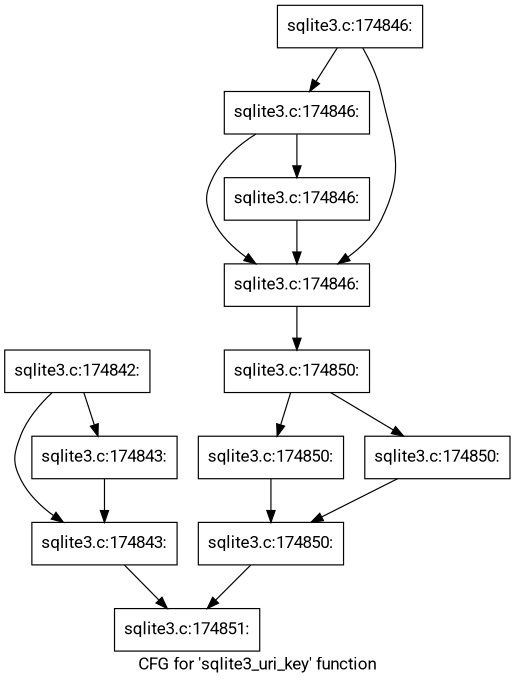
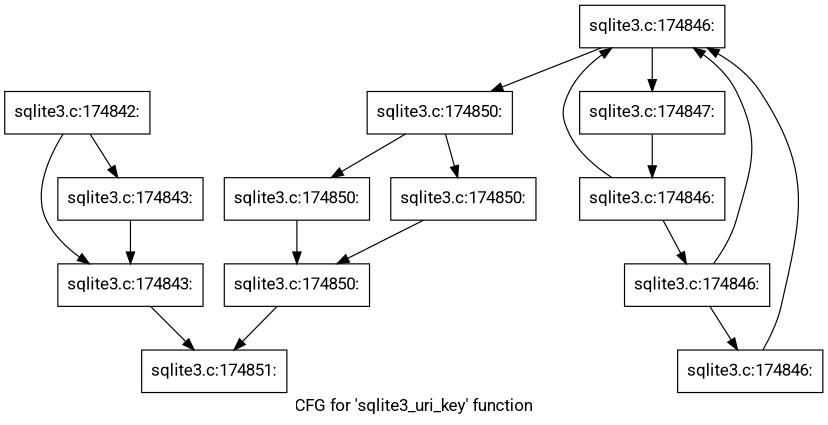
none -> (652, 113)
